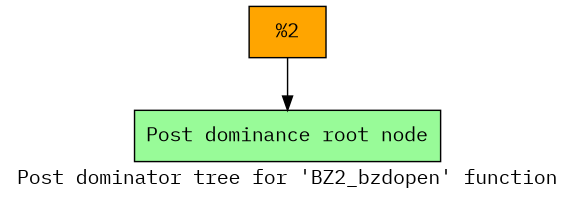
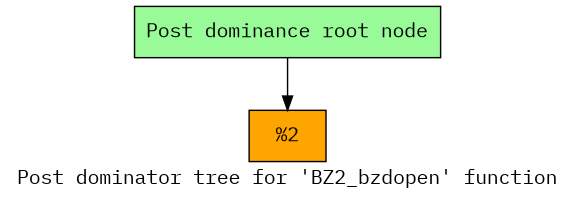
(288, 77) -> (288, 77)
